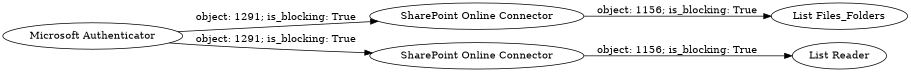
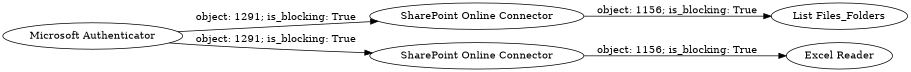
(839, 56) -> (839, 56)
